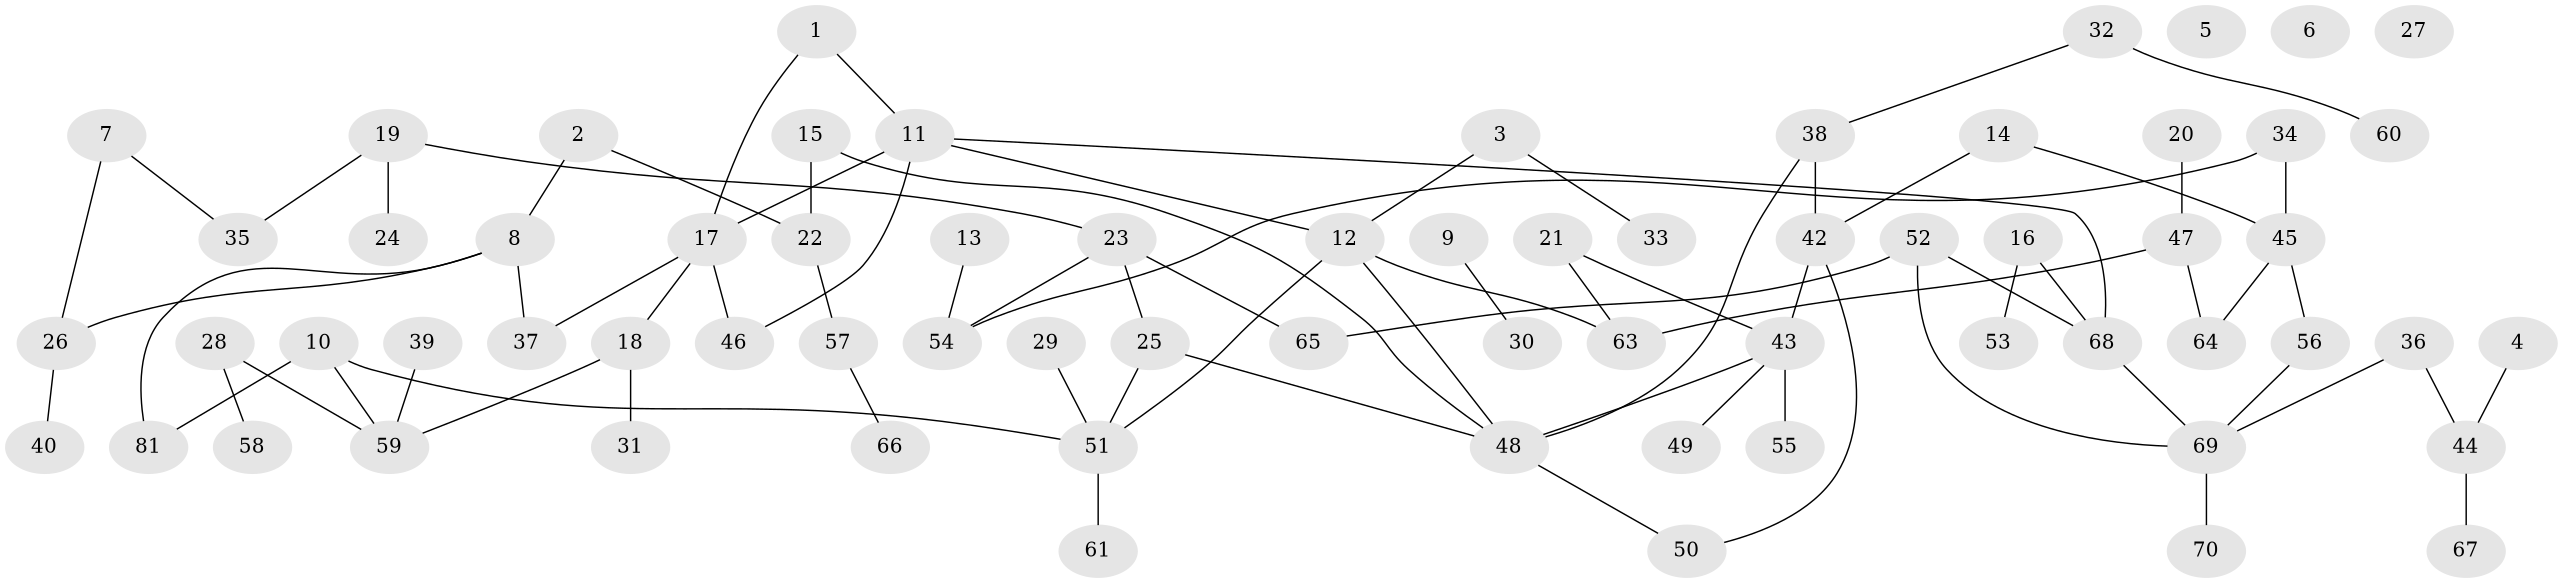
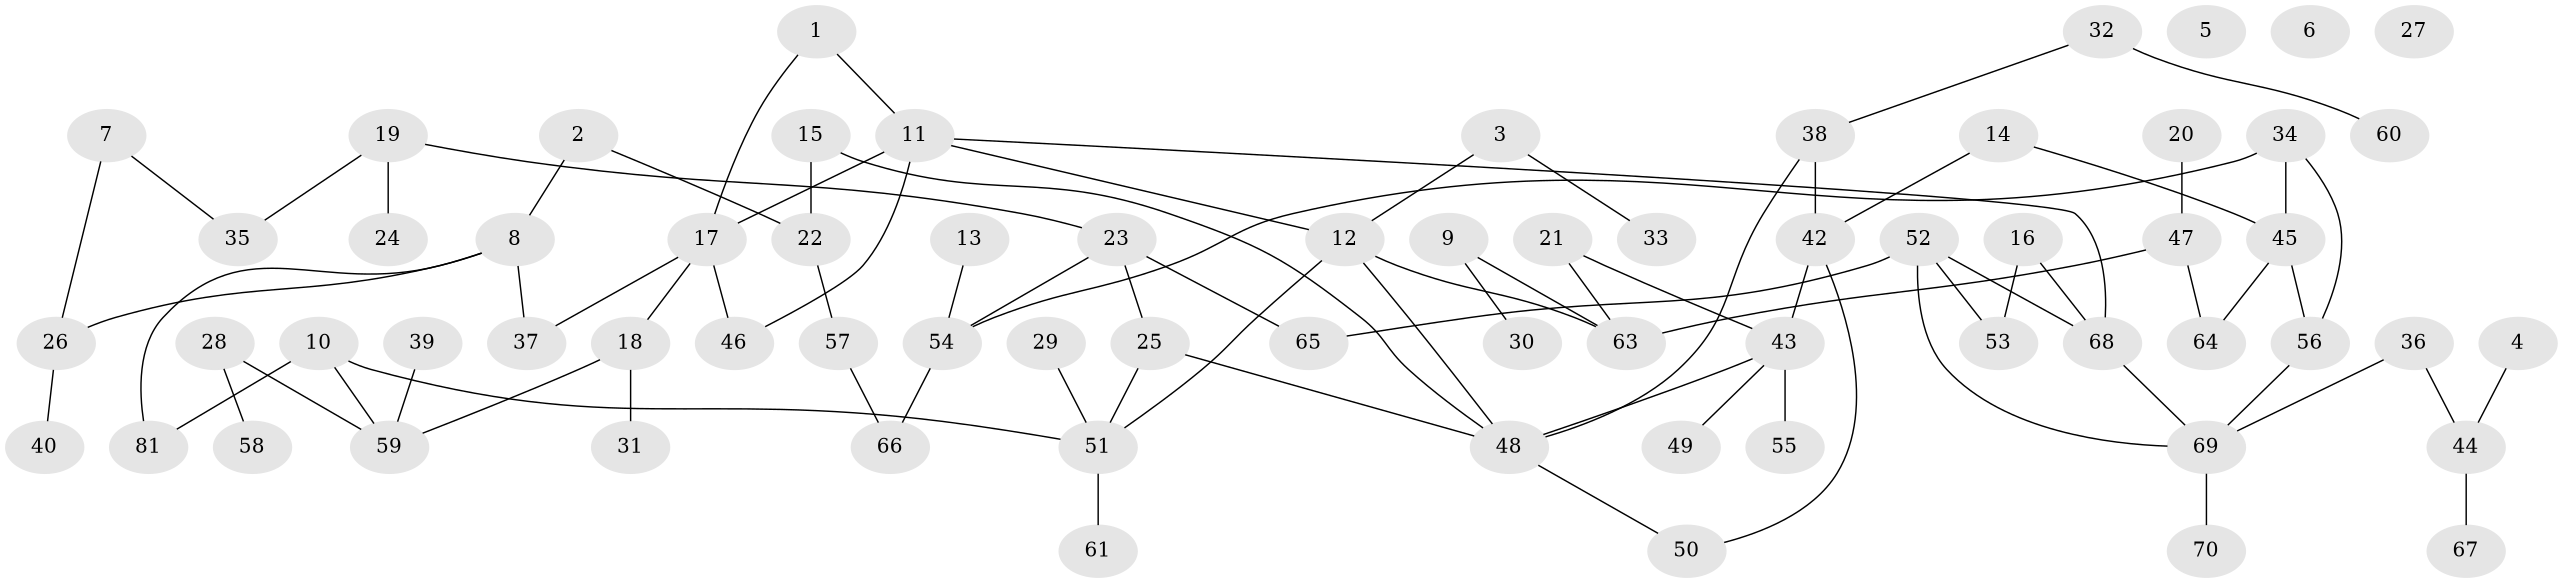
none -> (2341, 235)
none -> (1538, 292)
none -> (1961, 294)
none -> (916, 395)
